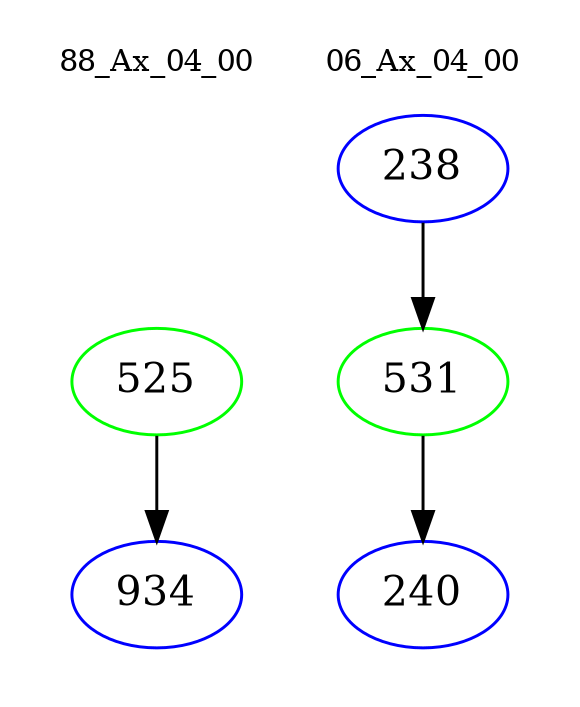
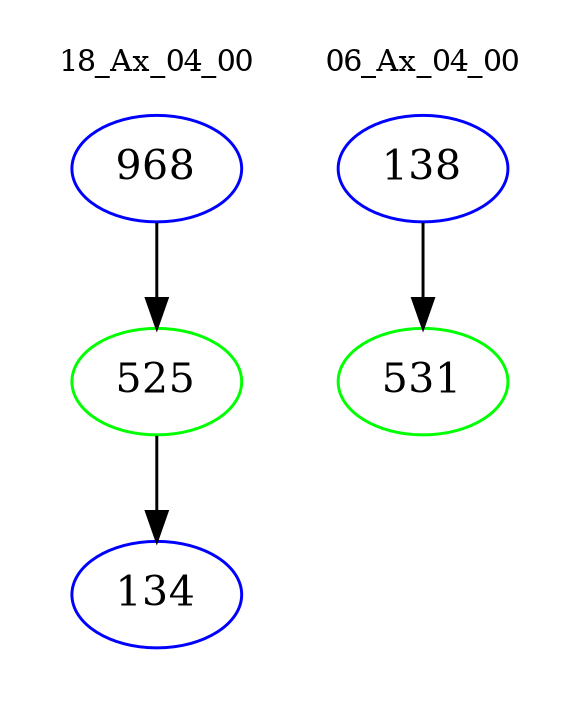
(157, 64) -> (157, 64)
none -> (157, 169)
(423, 169) -> (423, 169)
(157, 595) -> (157, 595)
(423, 595) -> none
